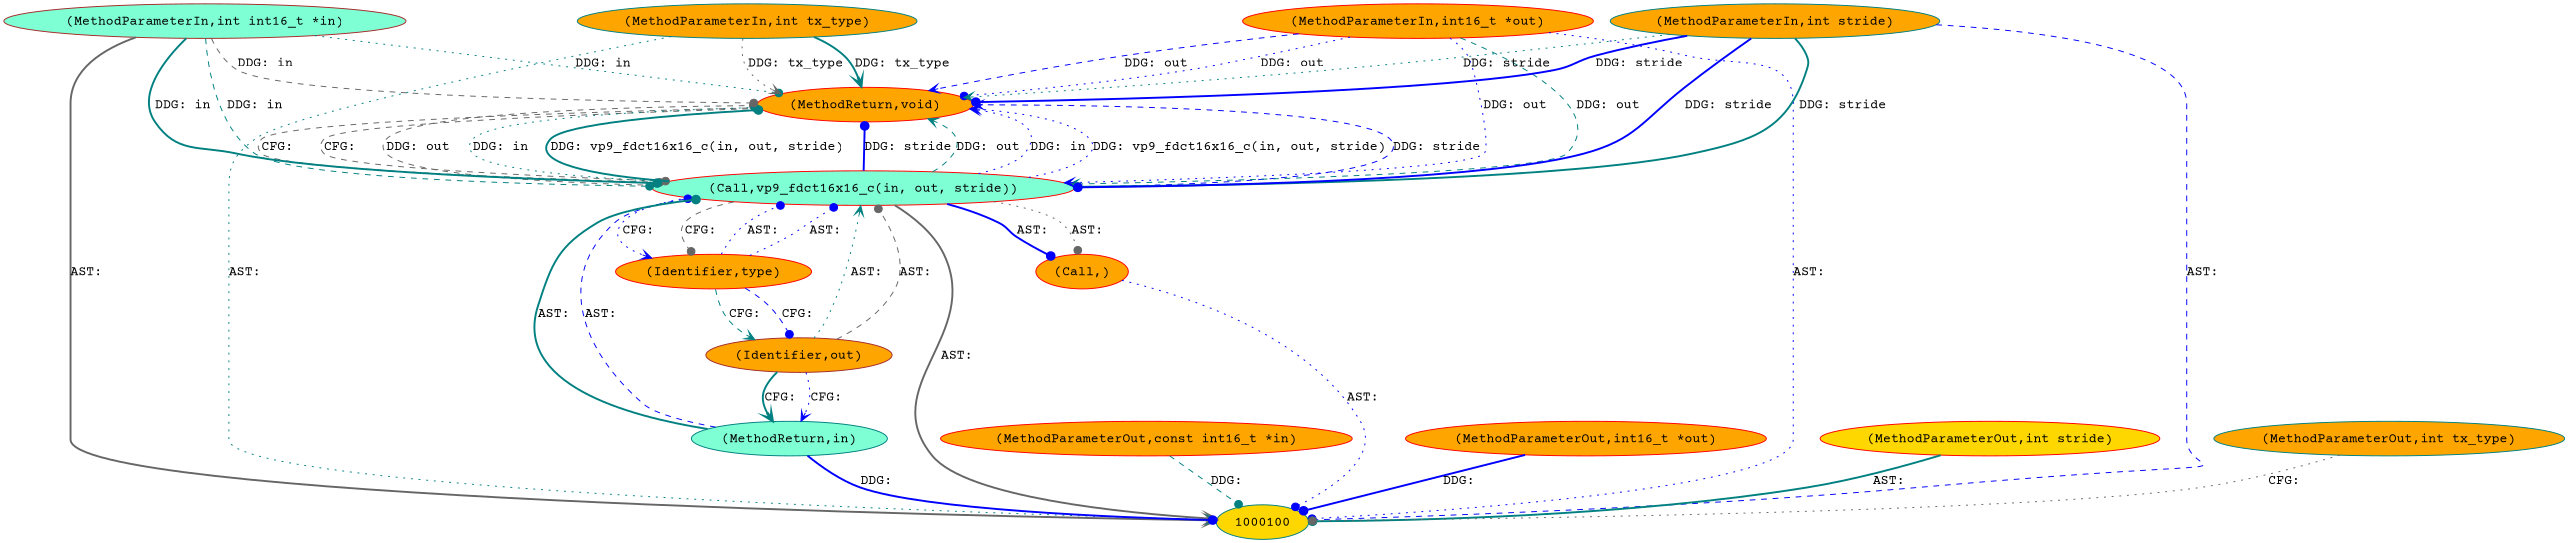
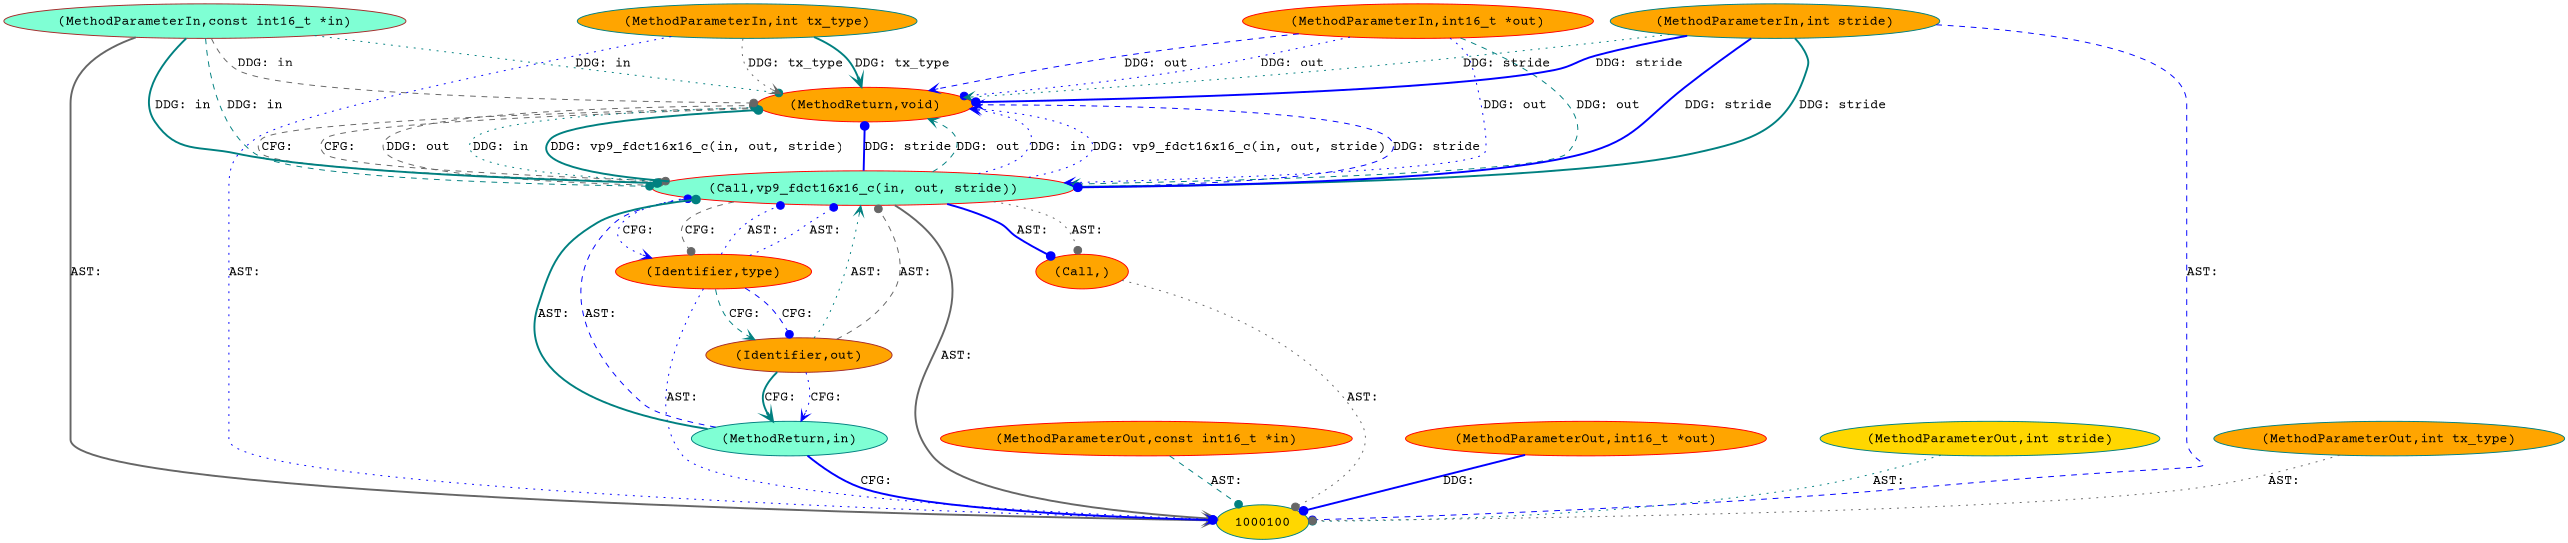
(205, 21) -> (205, 21)
(1304, 360) -> (1304, 360)
(1793, 382) -> (854, 495)
(1990, 439) -> (1990, 439)
(346, 471) -> (346, 471)
(881, 480) -> (881, 480)
(1231, 480) -> (1231, 480)
(2288, 480) -> (2288, 480)
(1772, 492) -> (1772, 492)
